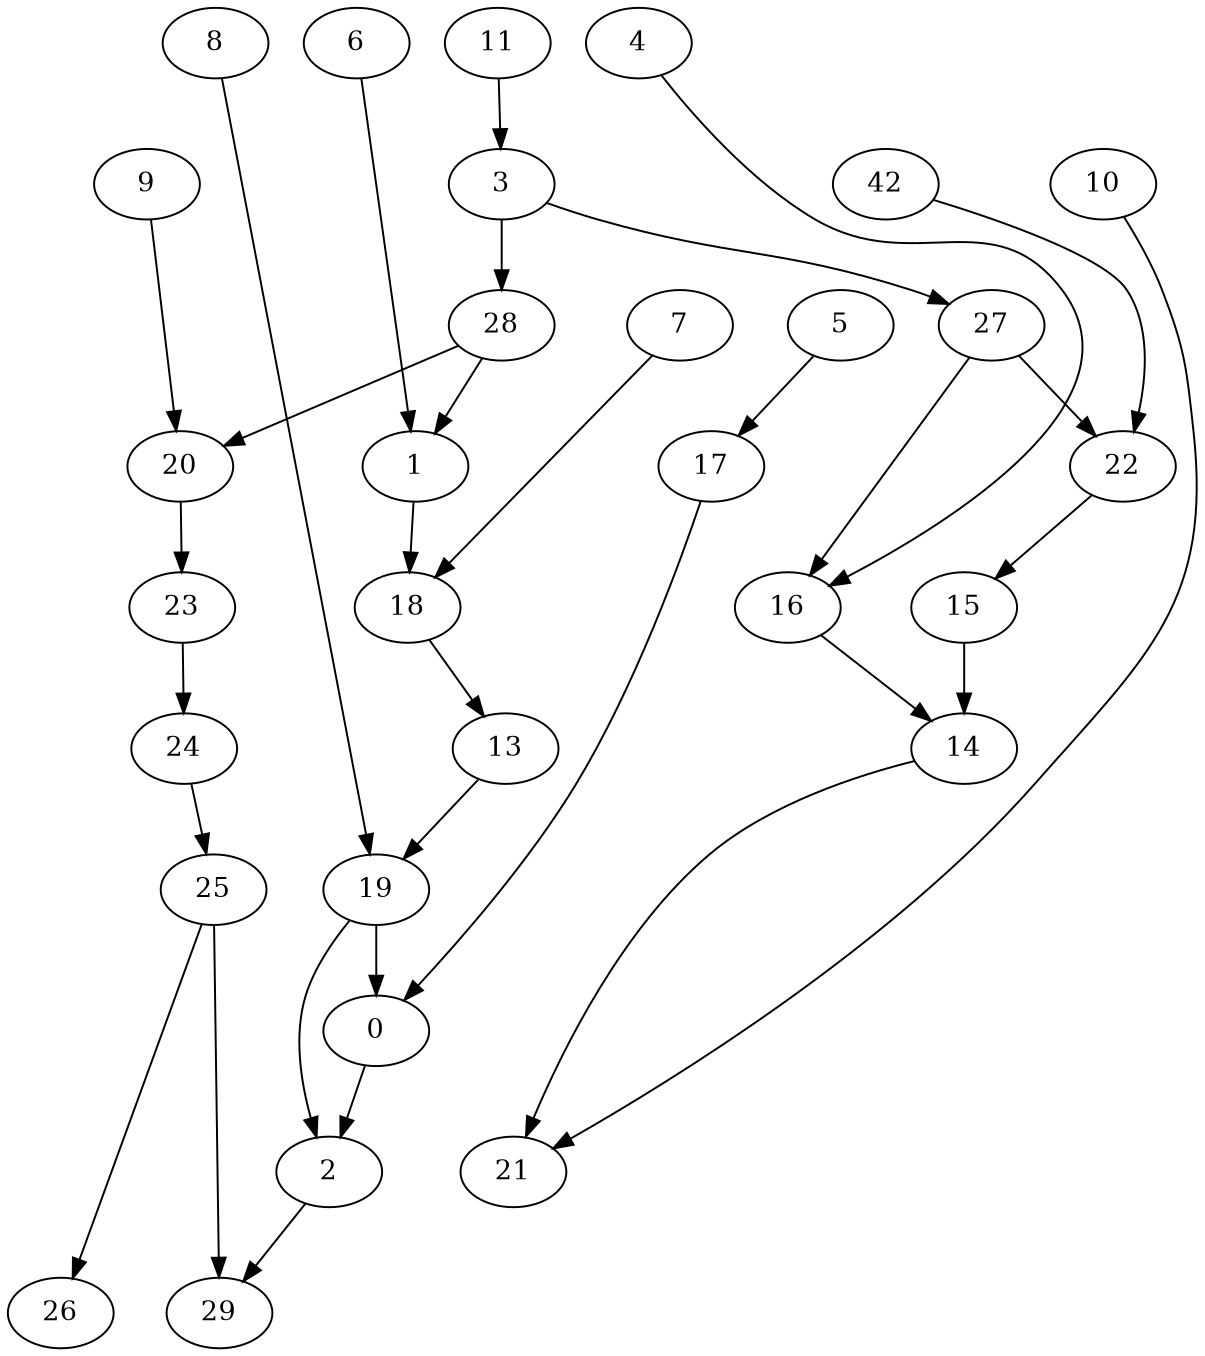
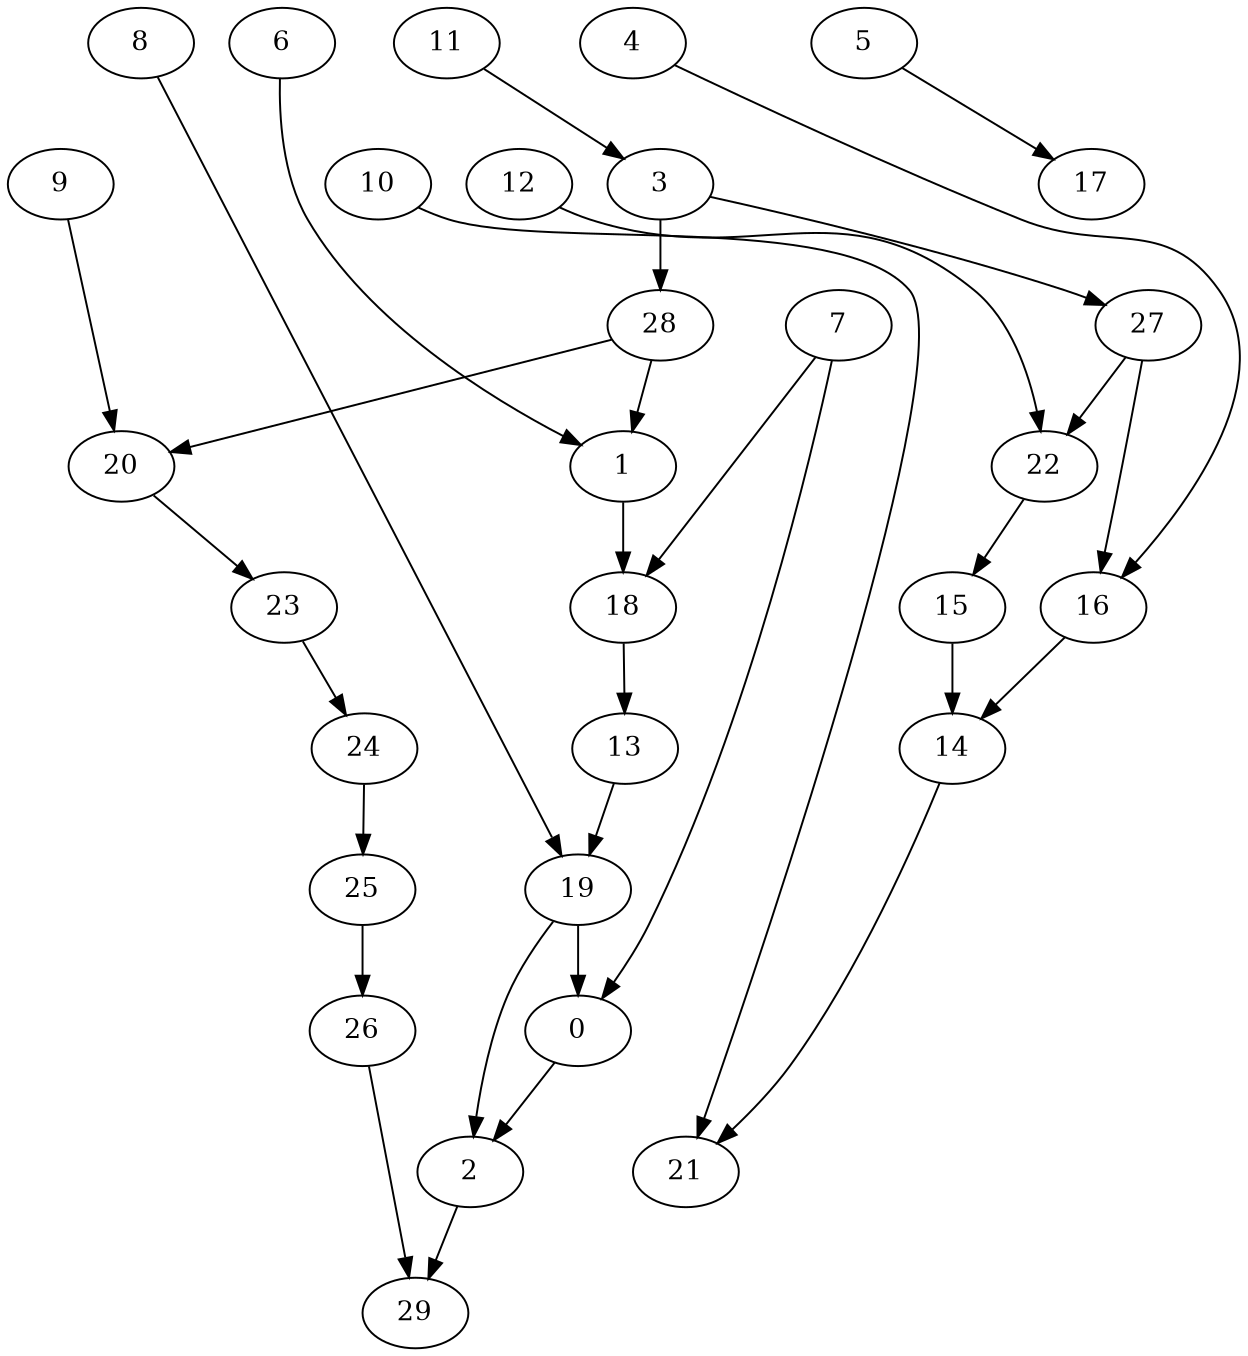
(886, 184) -> (519, 184)
(589, 761) -> (746, 680)
(216, 1091) -> (387, 1162)
